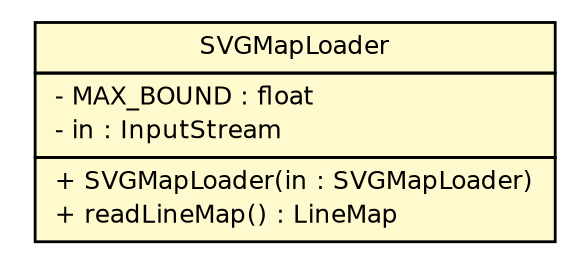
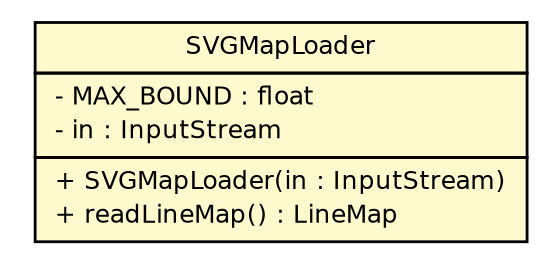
(295, 181) -> (281, 181)
